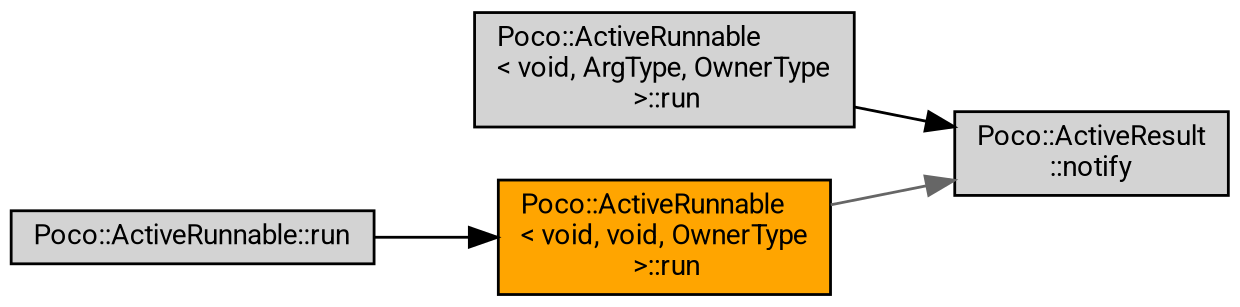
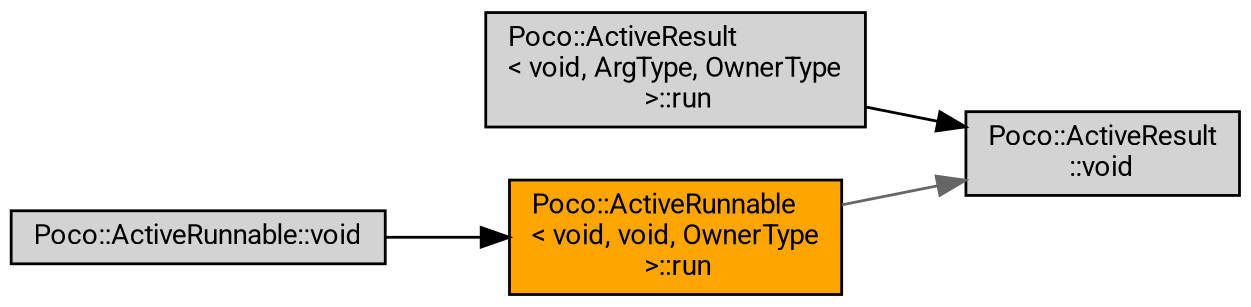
(664, 70) -> (676, 70)
(1092, 154) -> (1103, 154)
(193, 237) -> (198, 237)
